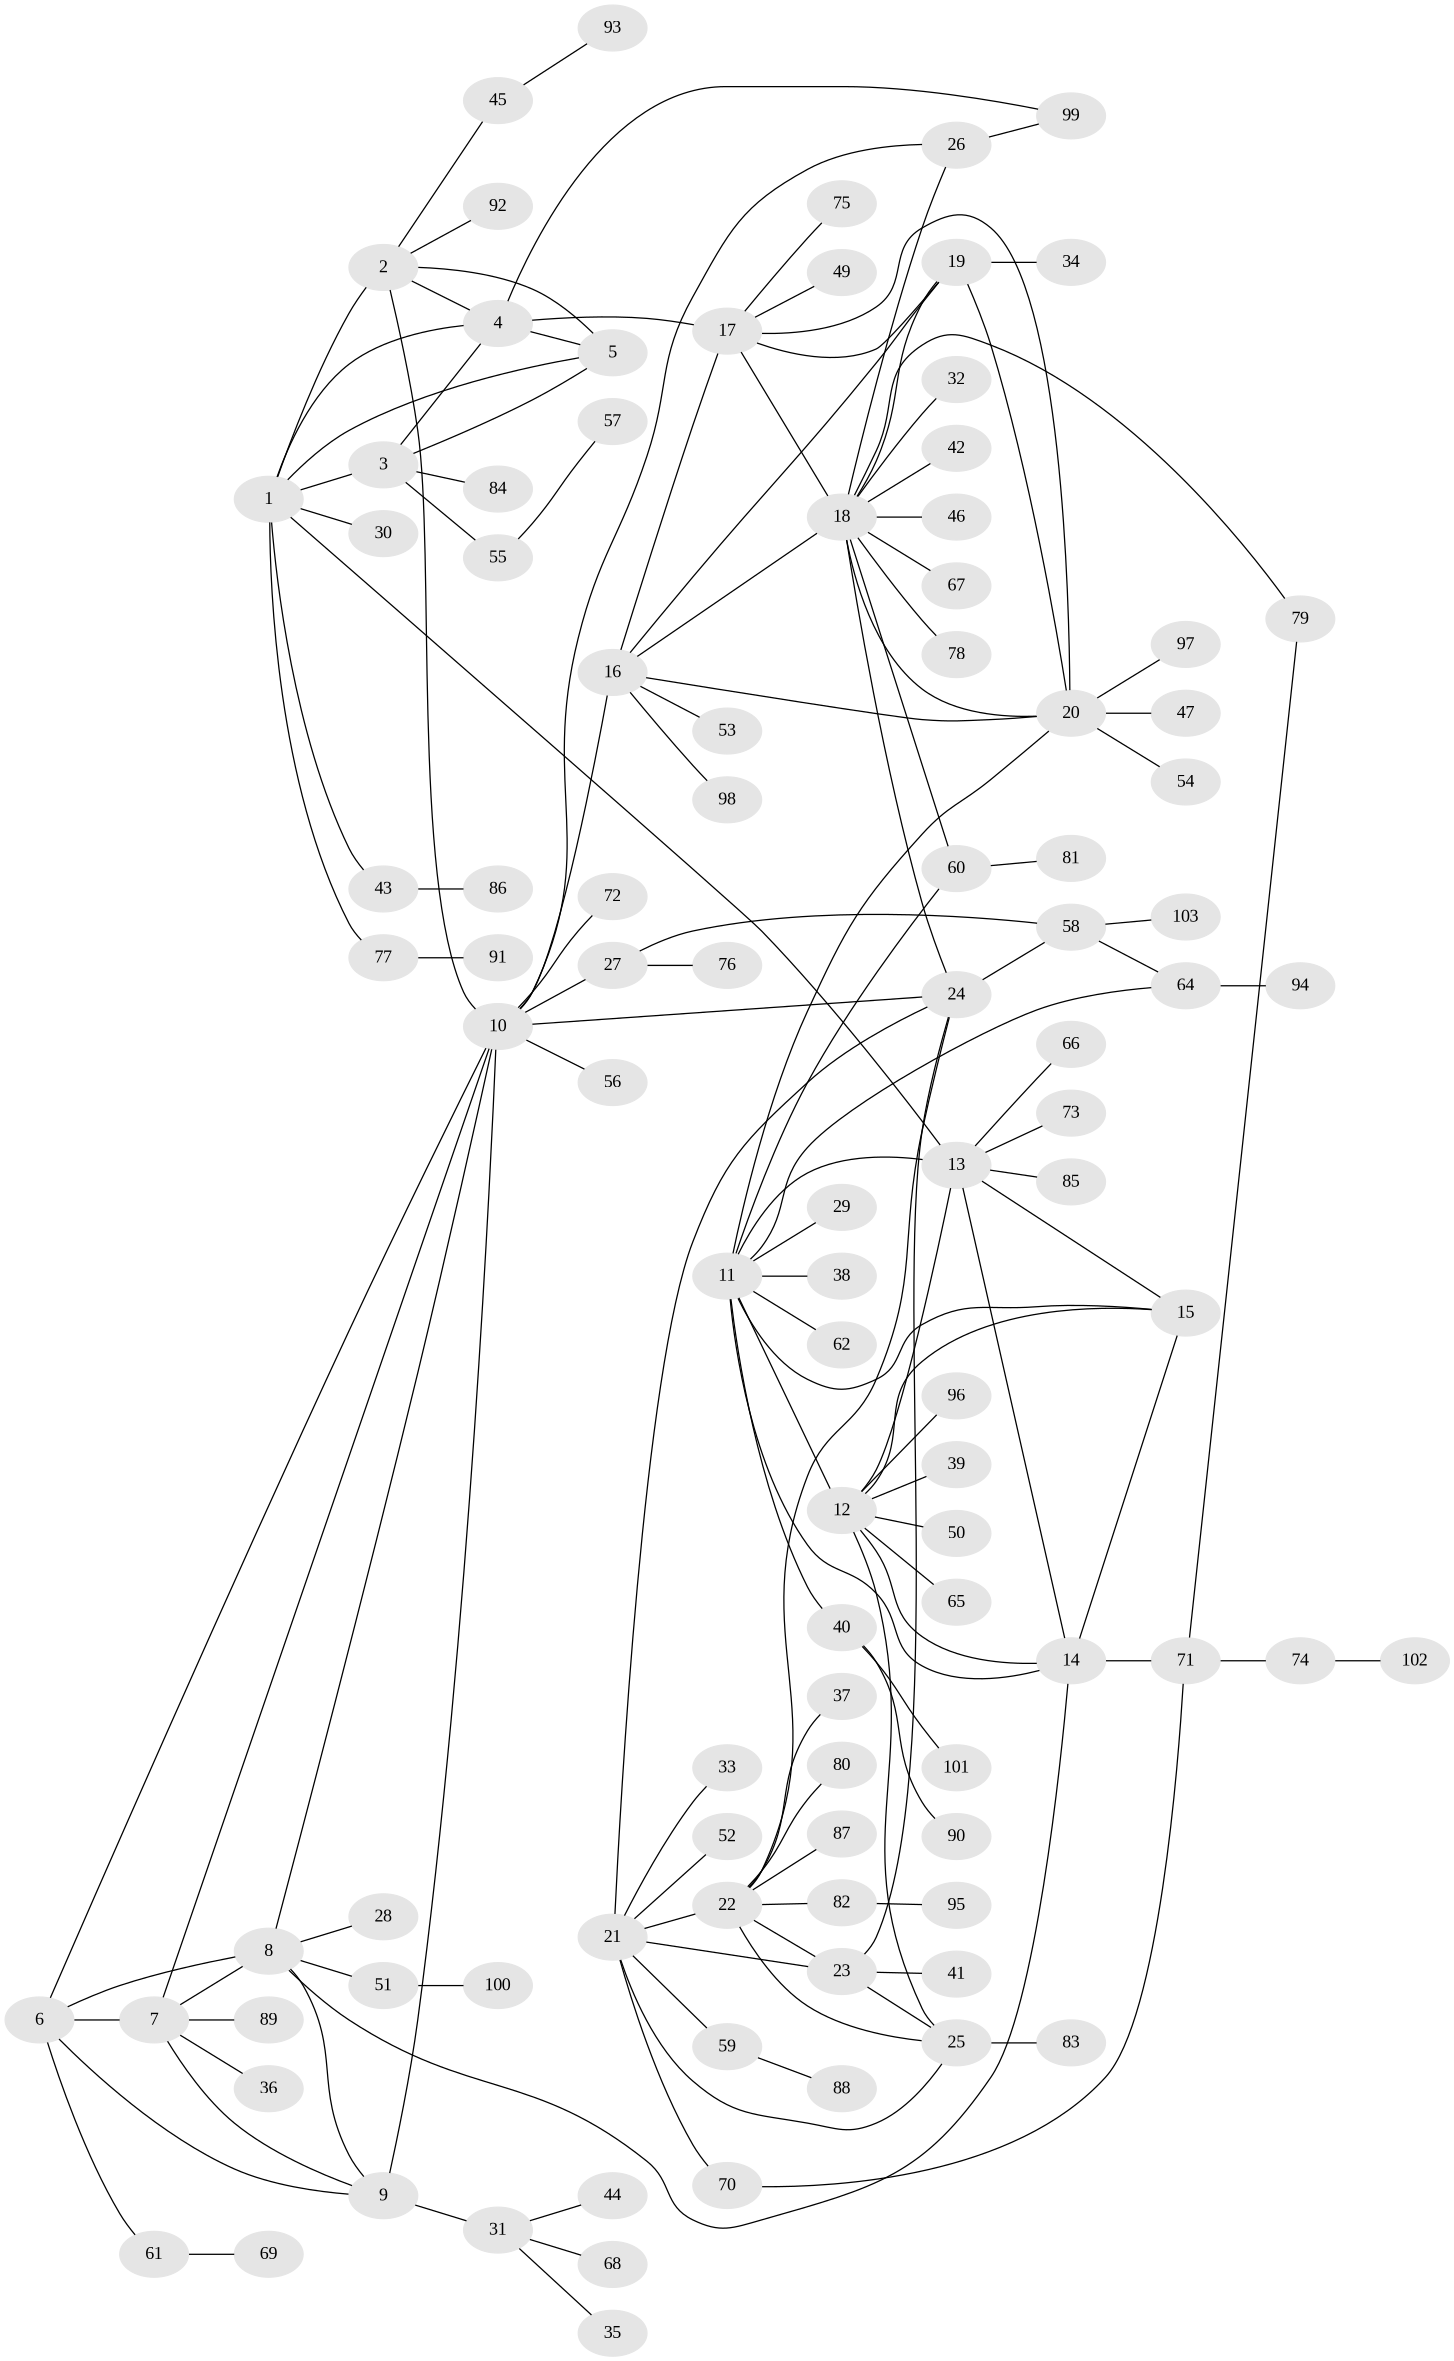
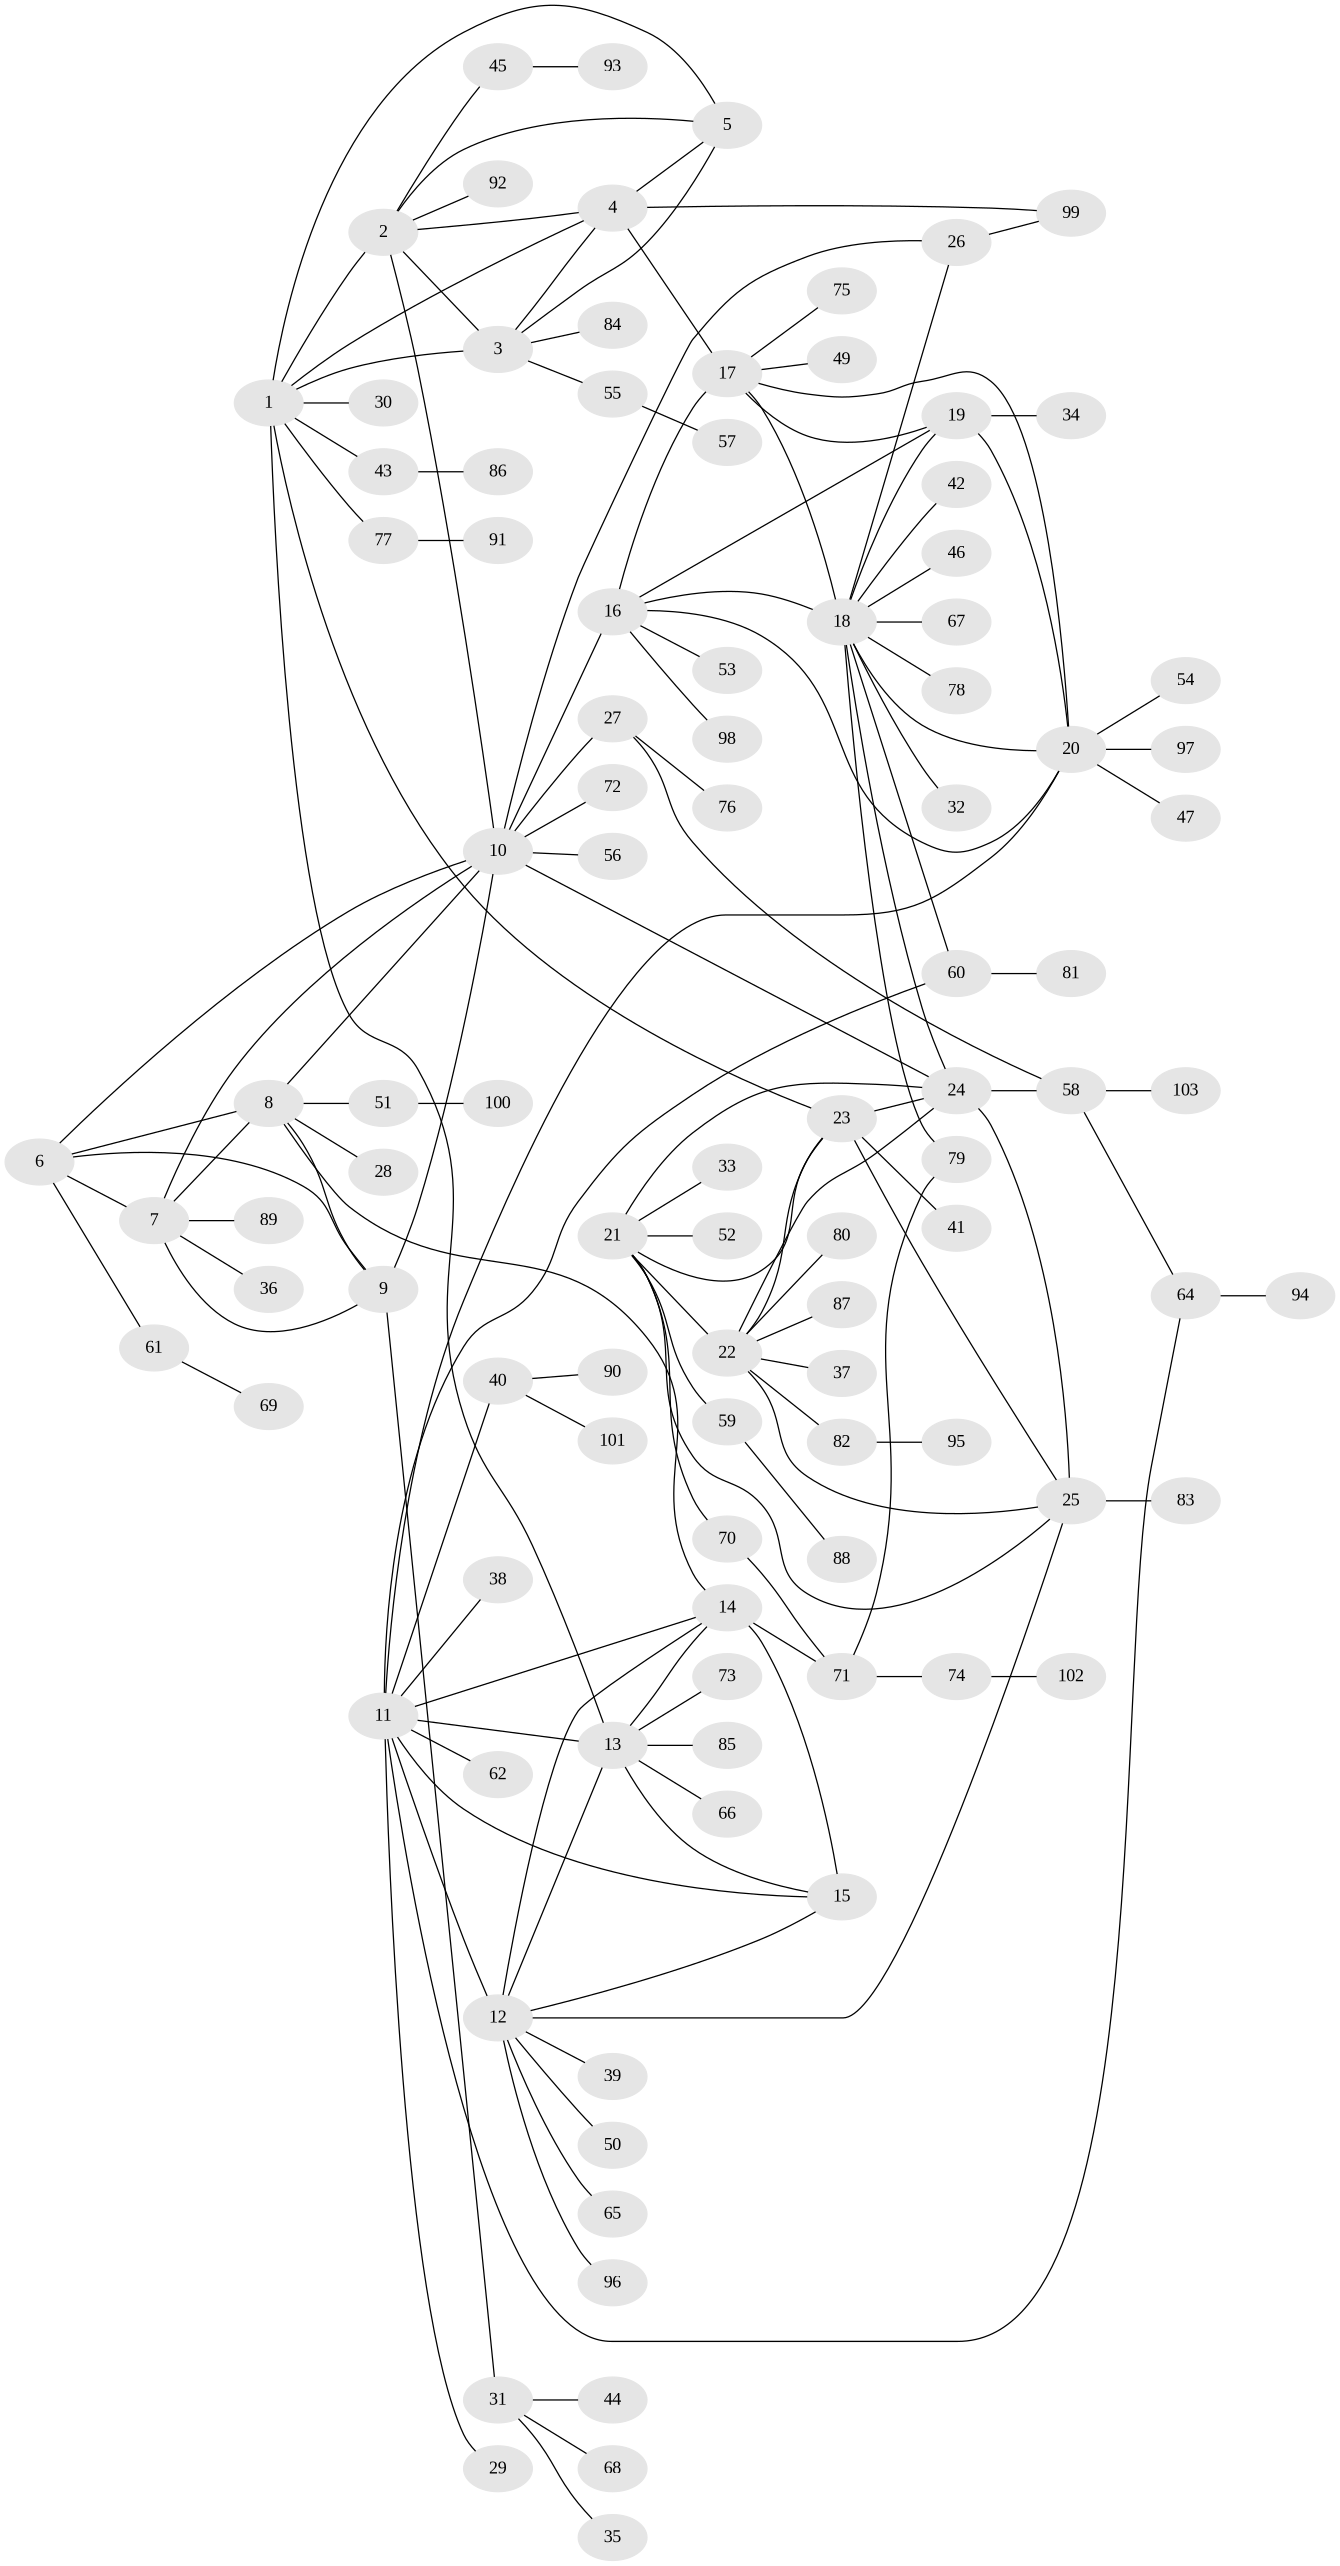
none -> (435, 285)
none -> (438, 851)
none -> (1046, 1287)
